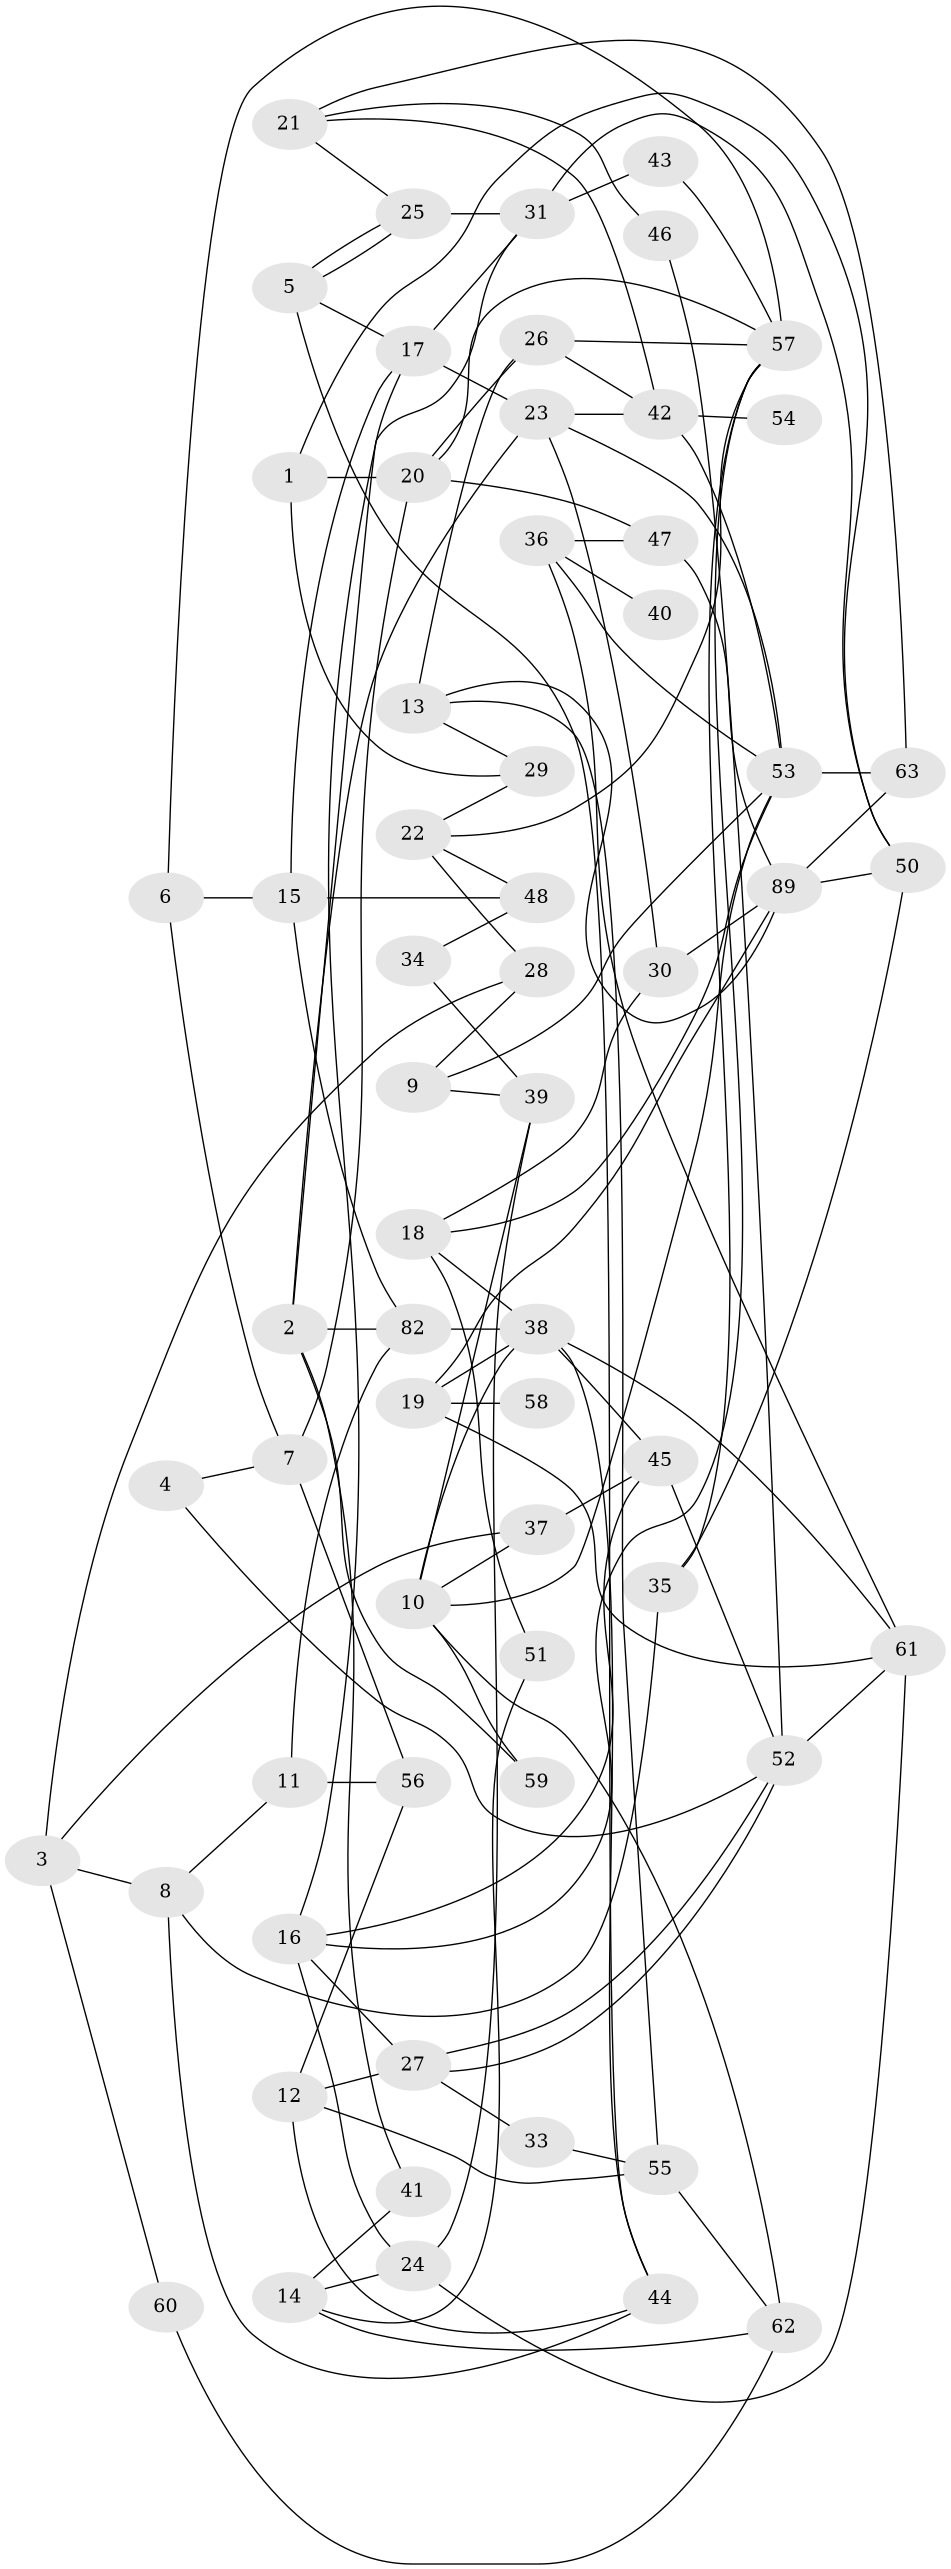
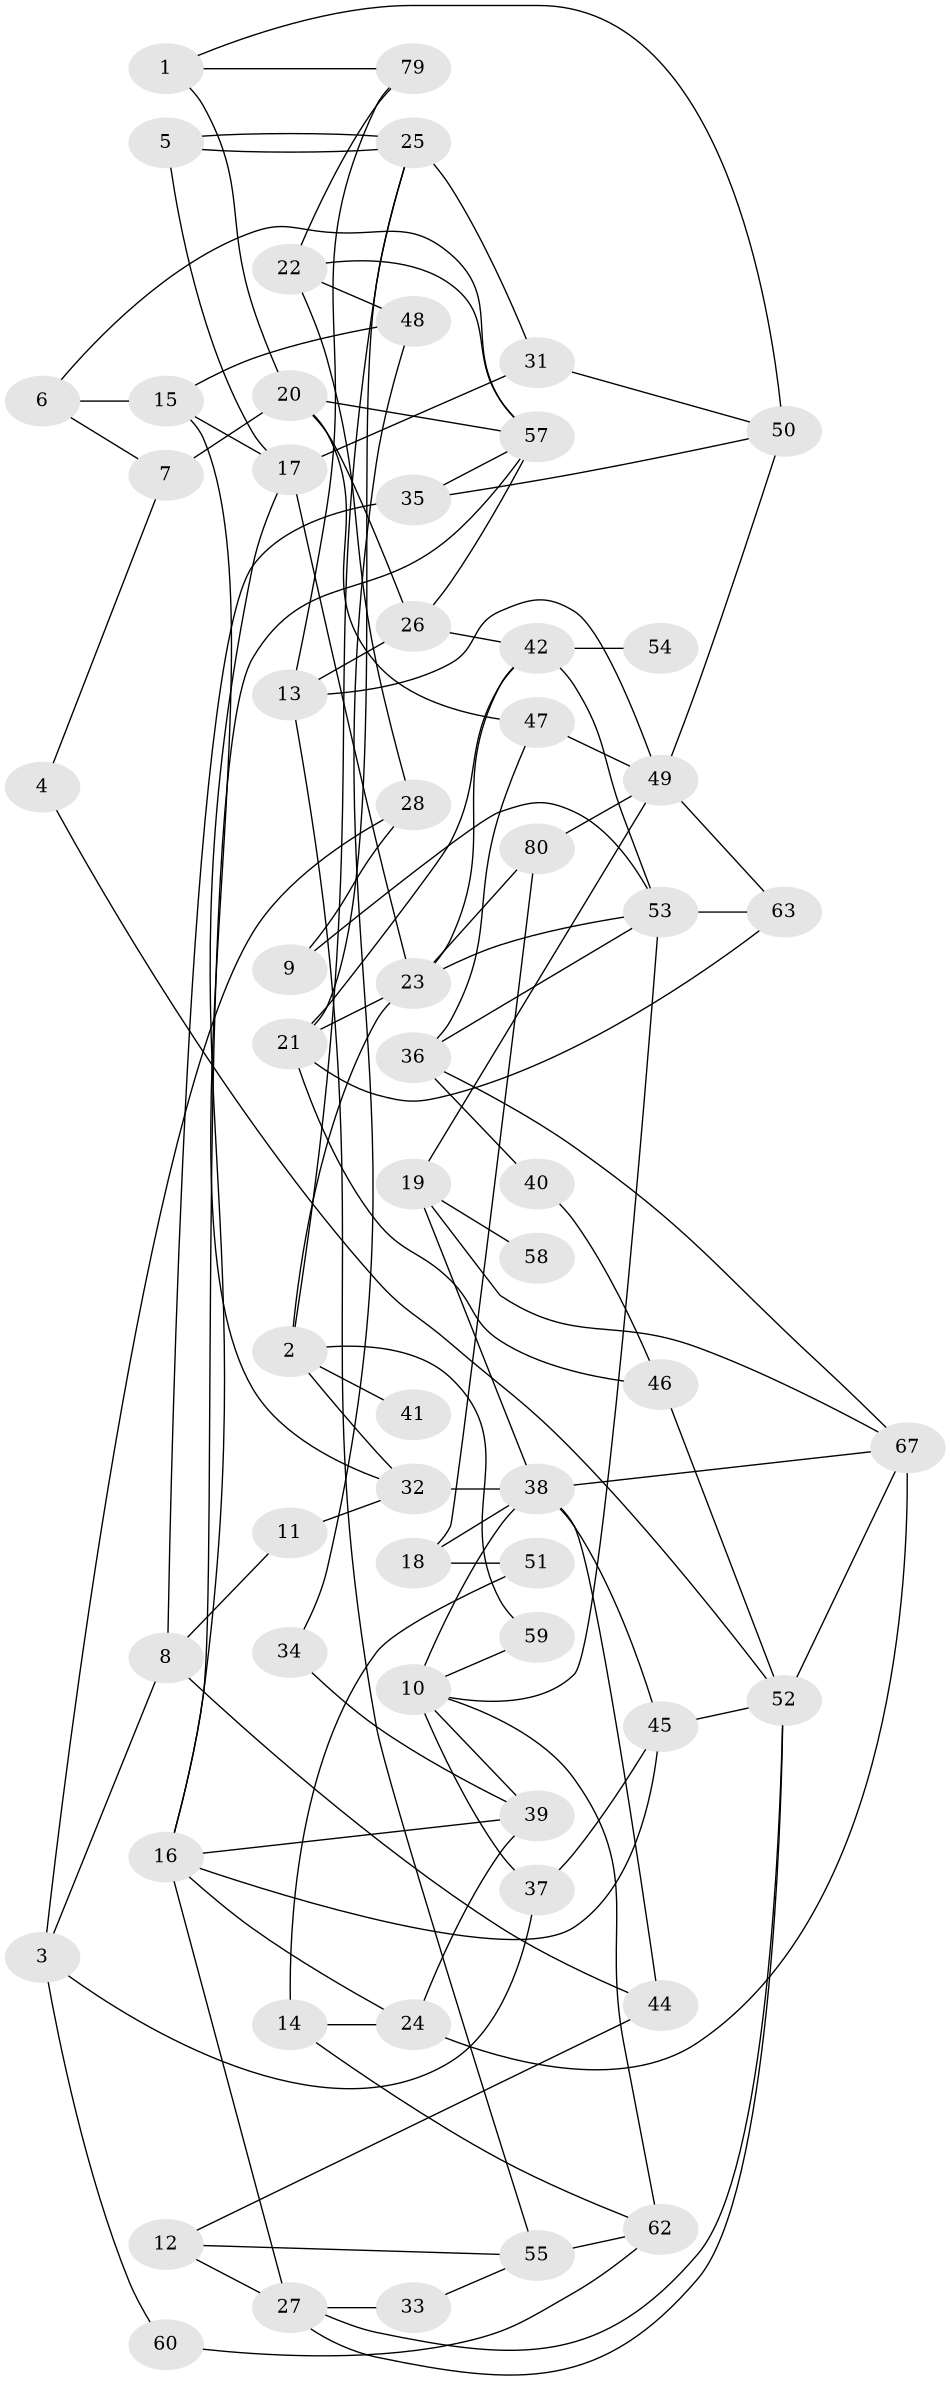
(661, 162) -> none
(345, 742) -> (343, 746)
(537, 771) -> (413, 69)
(784, 888) -> (661, 780)
(661, 972) -> (537, 849)
none -> (352, 1014)
(661, 1078) -> none
(475, 1093) -> (351, 1836)
(608, 1248) -> none
none -> (610, 1279)
(413, 1329) -> (413, 1489)
(908, 1651) -> (908, 1448)
(413, 1782) -> none
(352, 2245) -> none
